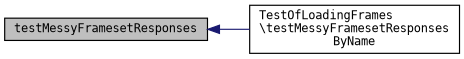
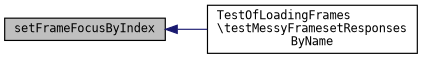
(106, 29) -> (85, 29)
